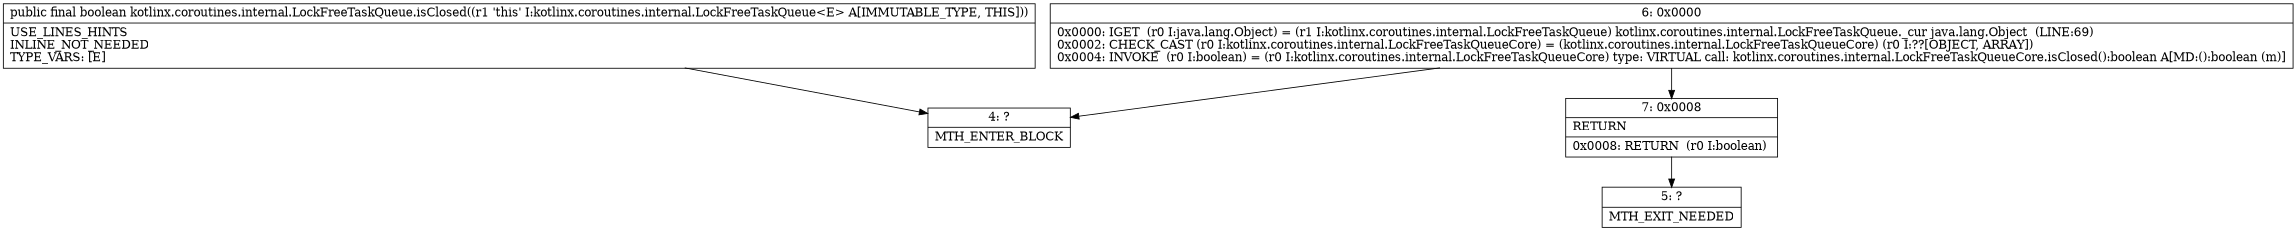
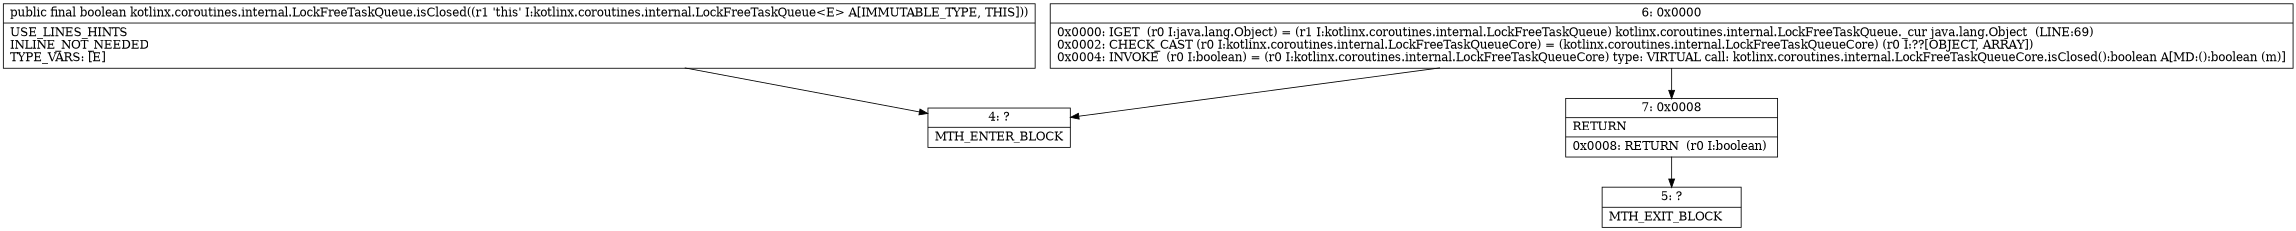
(1672, 217) -> (1666, 217)
